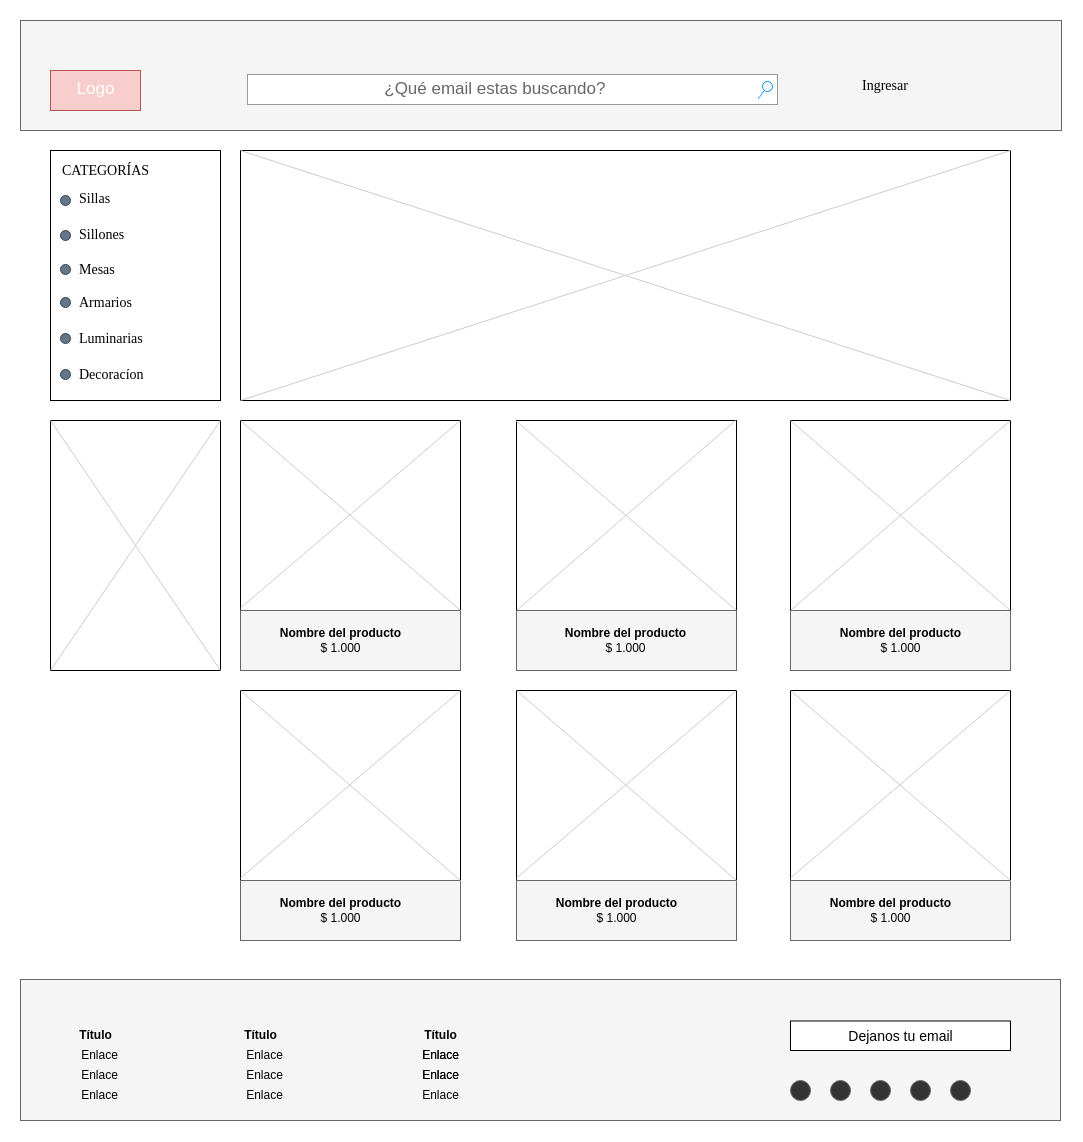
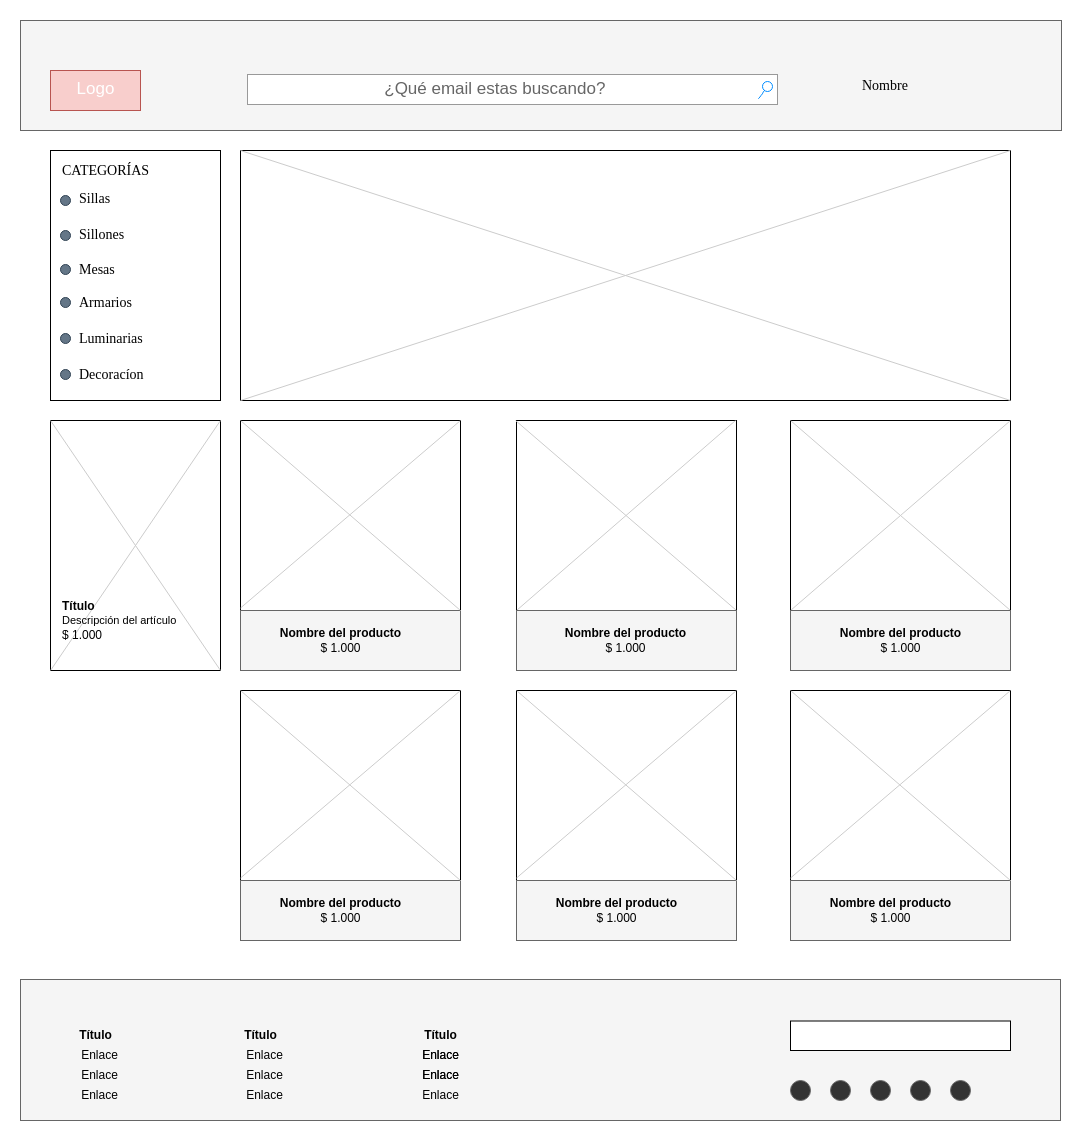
(894, 87) -> (886, 87)
none -> (131, 621)
(901, 1036) -> none
